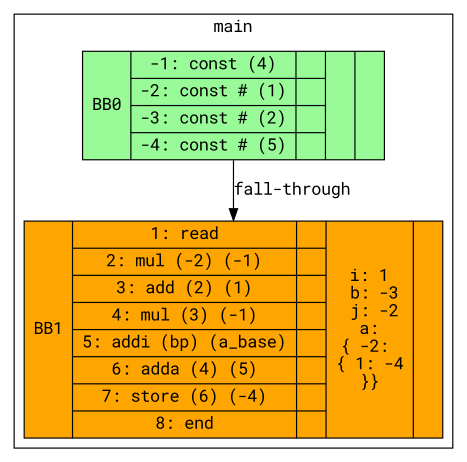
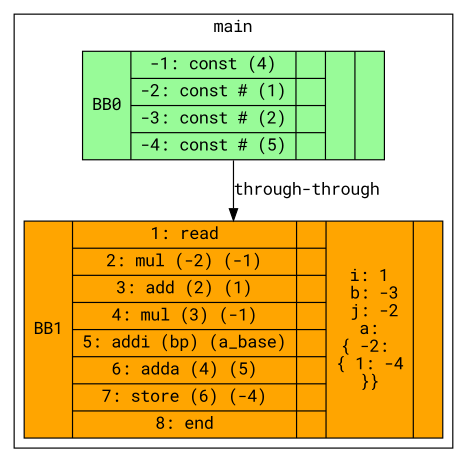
(292, 190) -> (307, 190)
